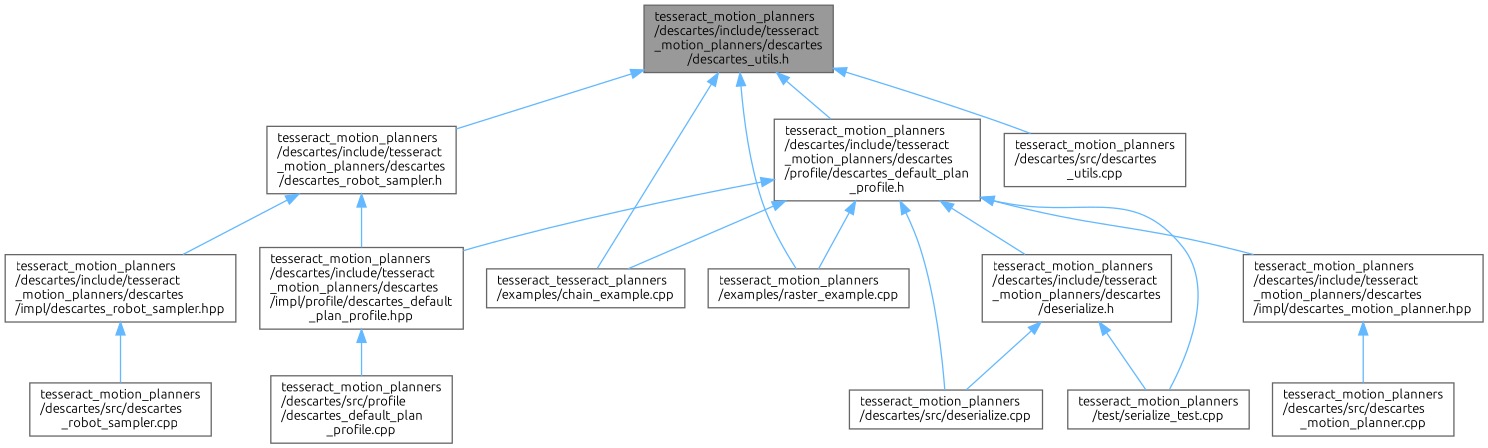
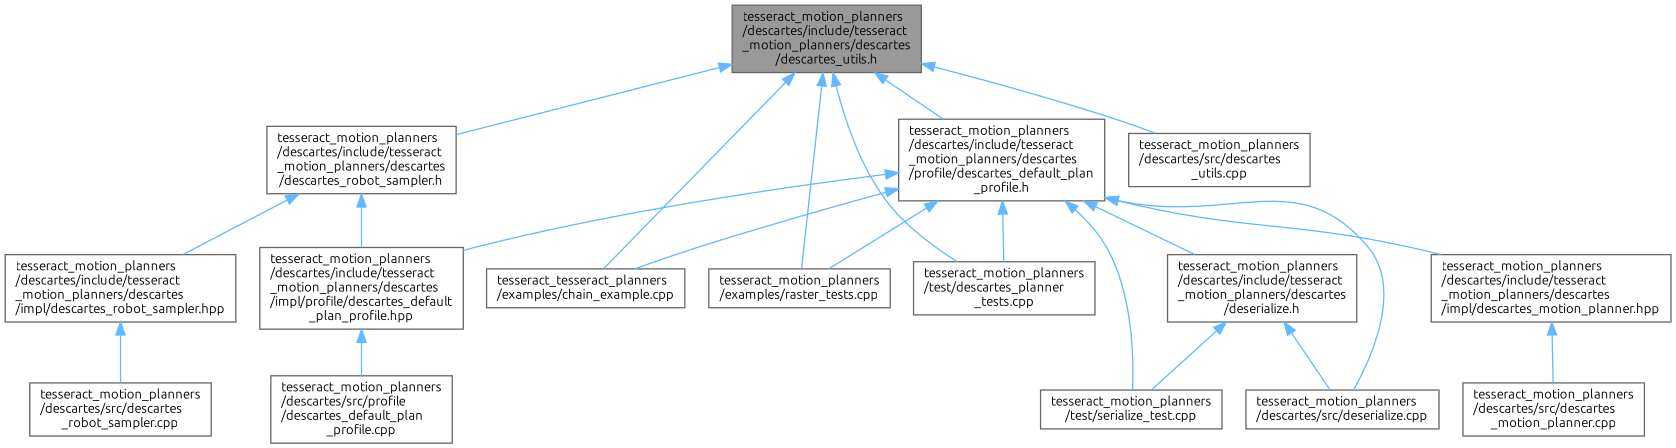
(809, 288) -> (800, 288)
none -> (1004, 288)
